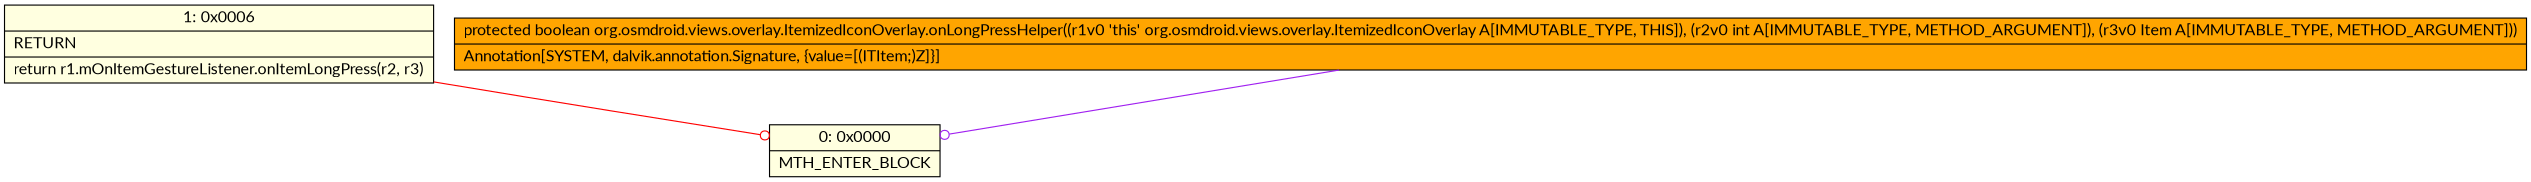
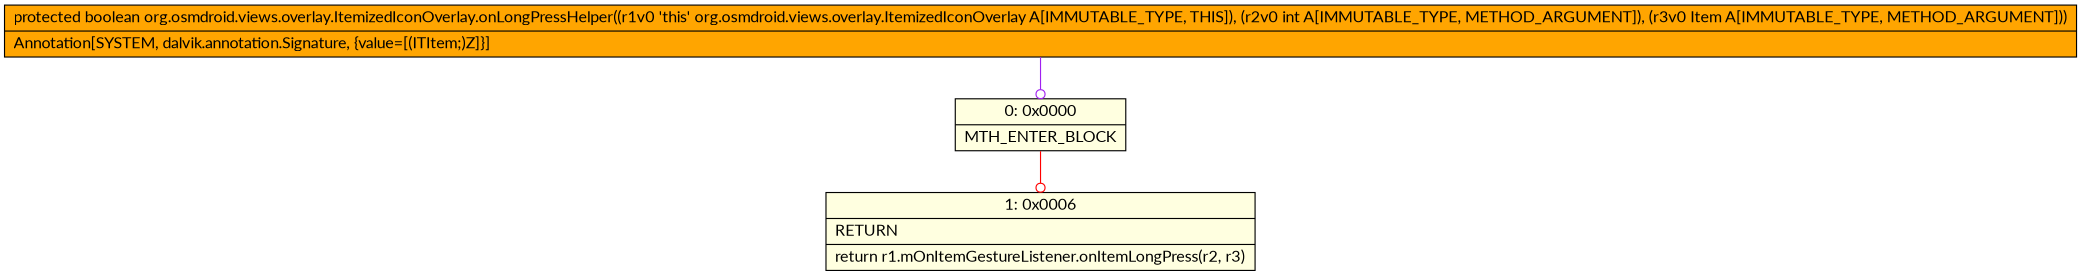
(597, 109) -> (1041, 167)
